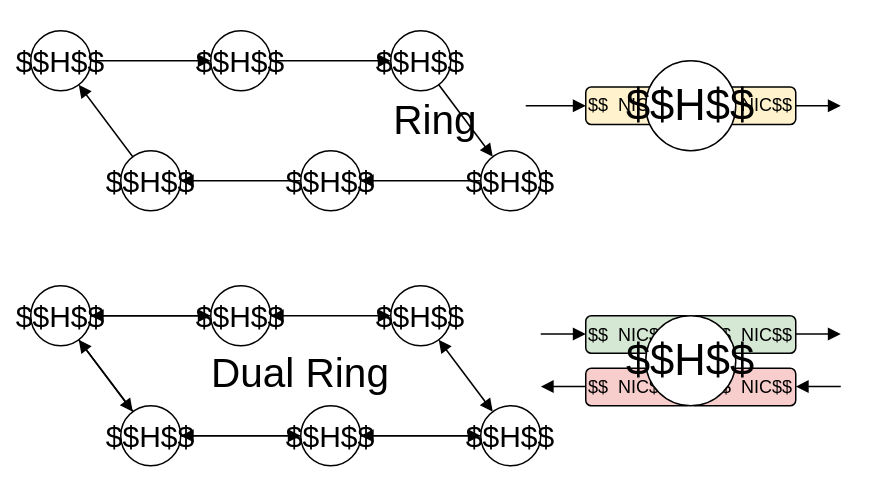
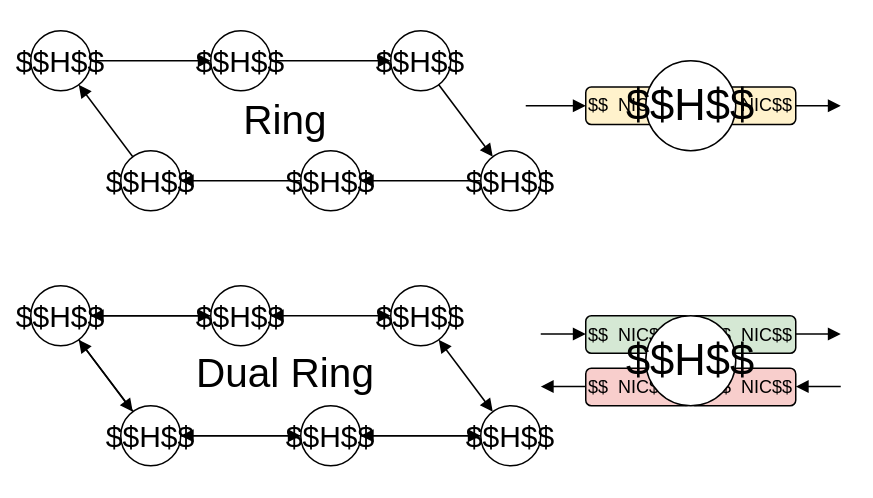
(436, 121) -> (286, 121)
(301, 374) -> (286, 374)
